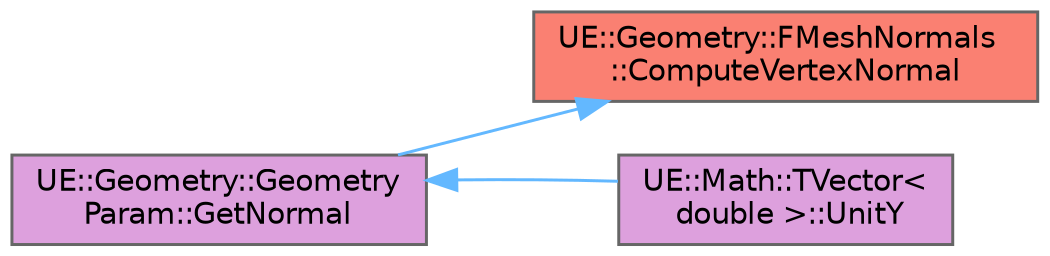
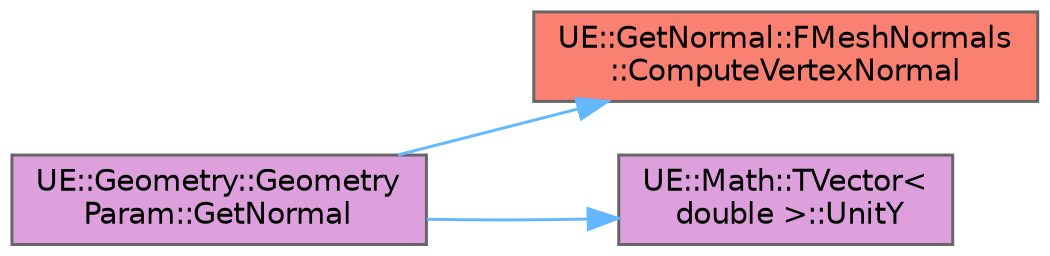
(786, 57) -> (786, 57)
(537, 180) -> (507, 220)
